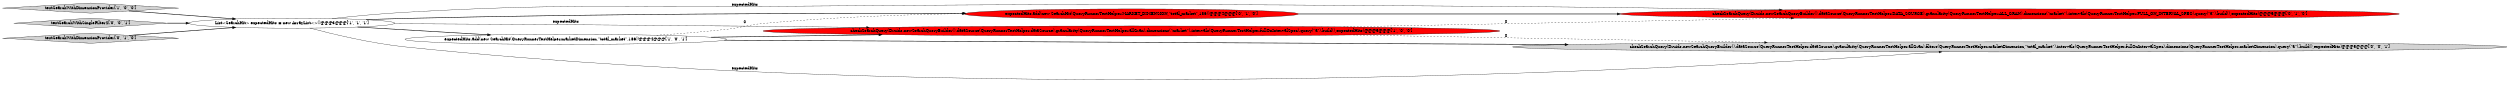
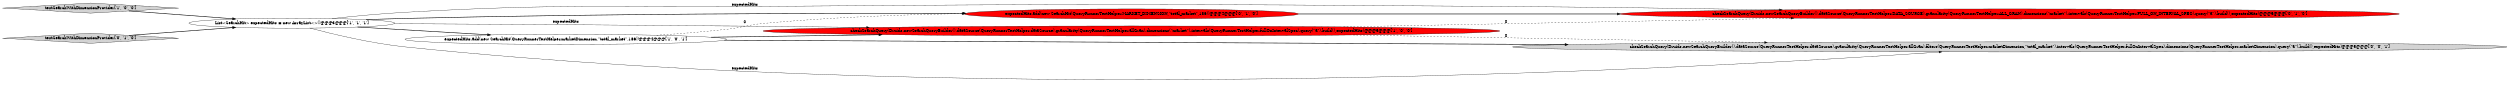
(91, 23) -> none
